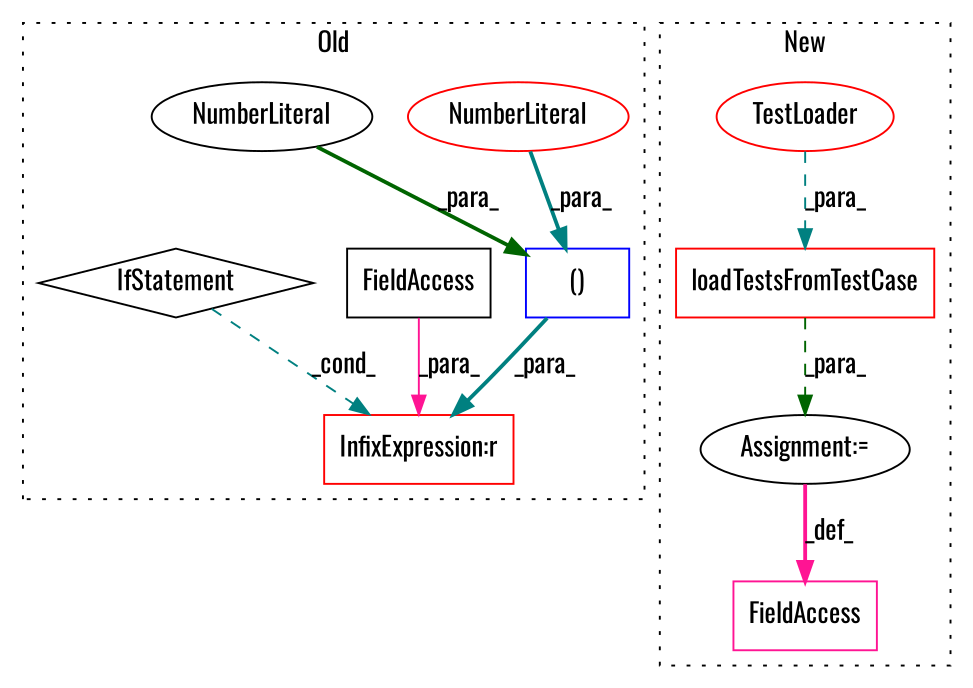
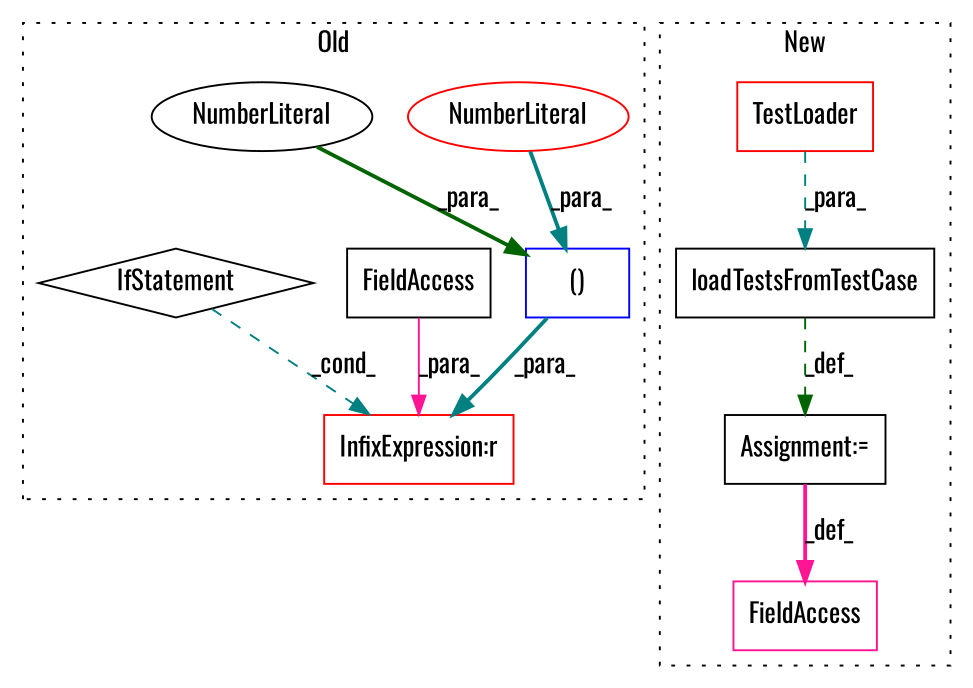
(805, 117) -> (805, 117)
(805, 283) -> (805, 283)
(836, 366) -> (829, 366)
(805, 449) -> (805, 449)
